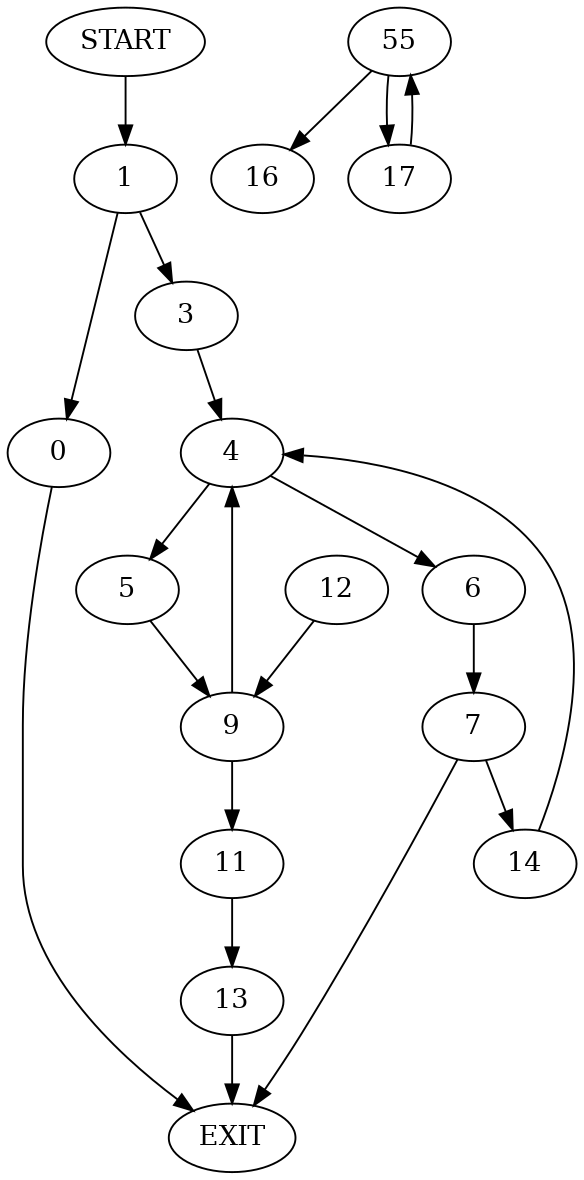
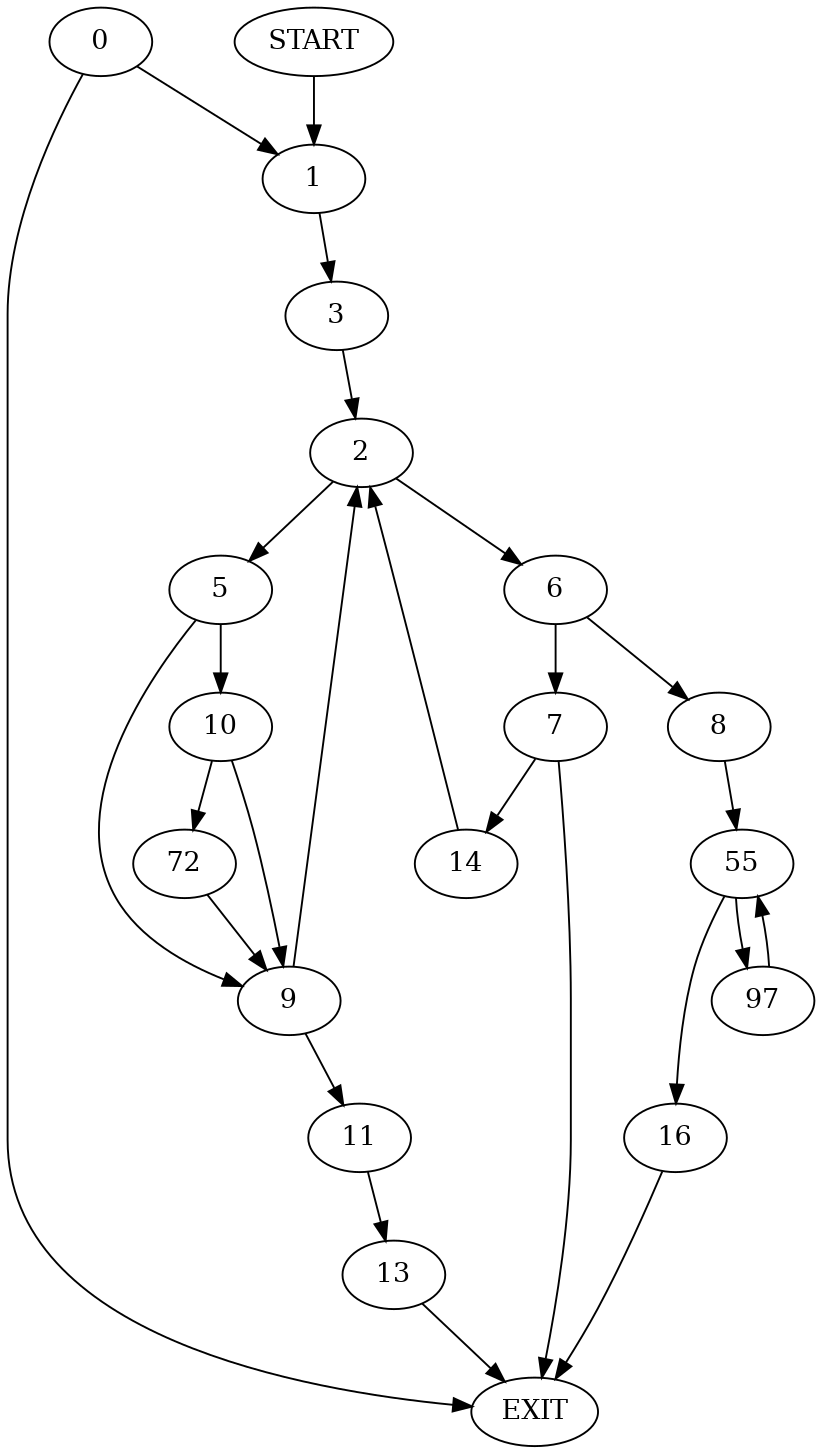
(400, 179) -> (763, 1001)
(95, 307) -> (199, 105)
(232, 453) -> (362, 453)
(337, 590) -> (185, 864)
none -> (221, 727)
none -> (719, 727)
none -> (618, 1269)
